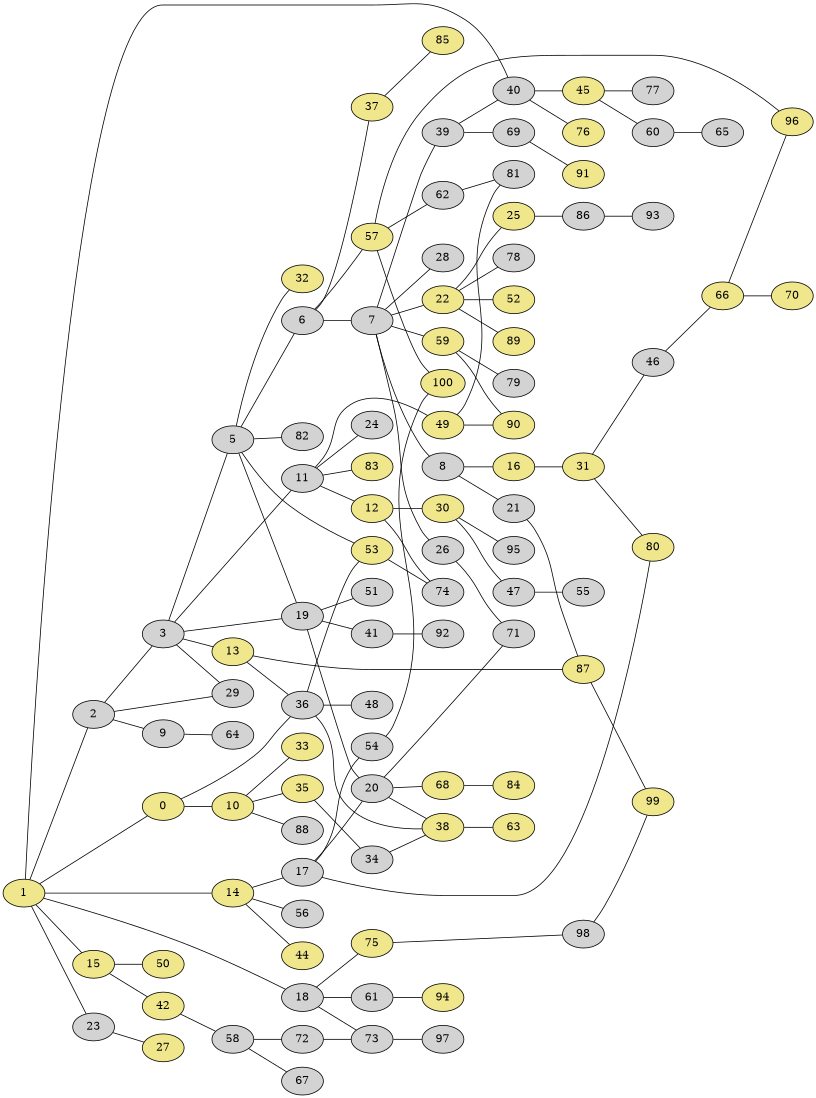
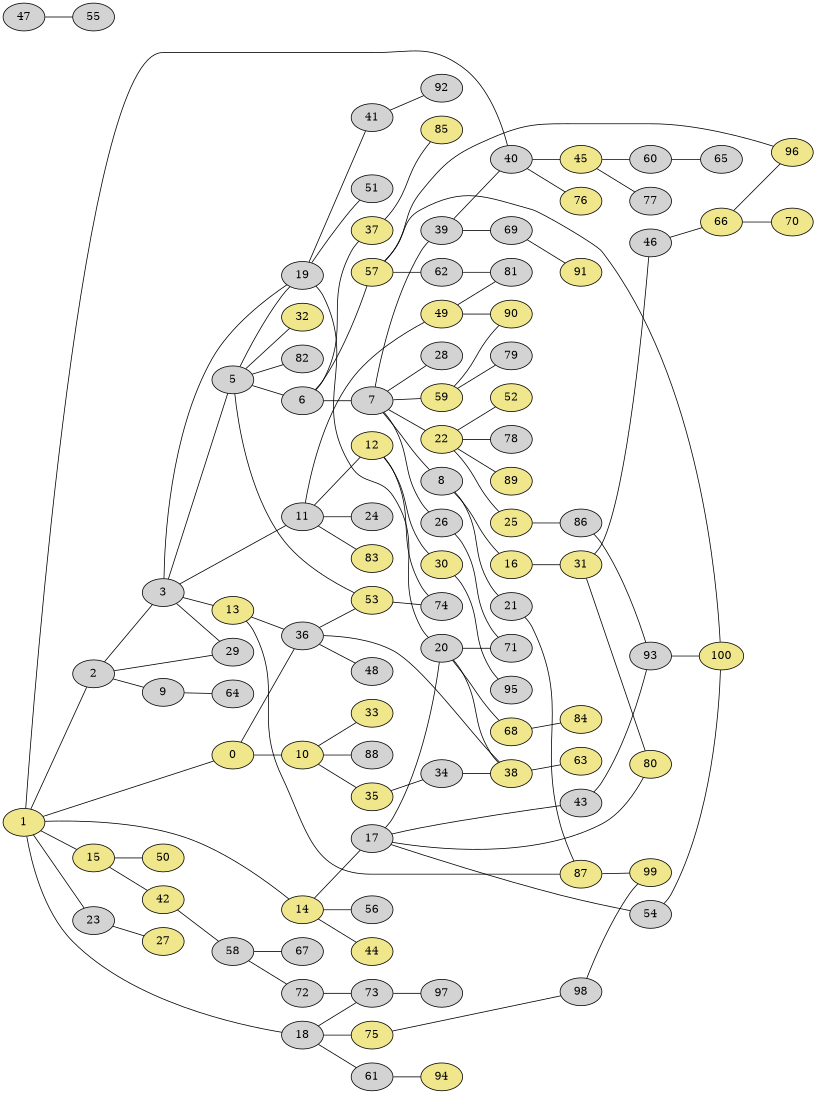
(479, 550) -> none
none -> (686, 656)
none -> (581, 803)
